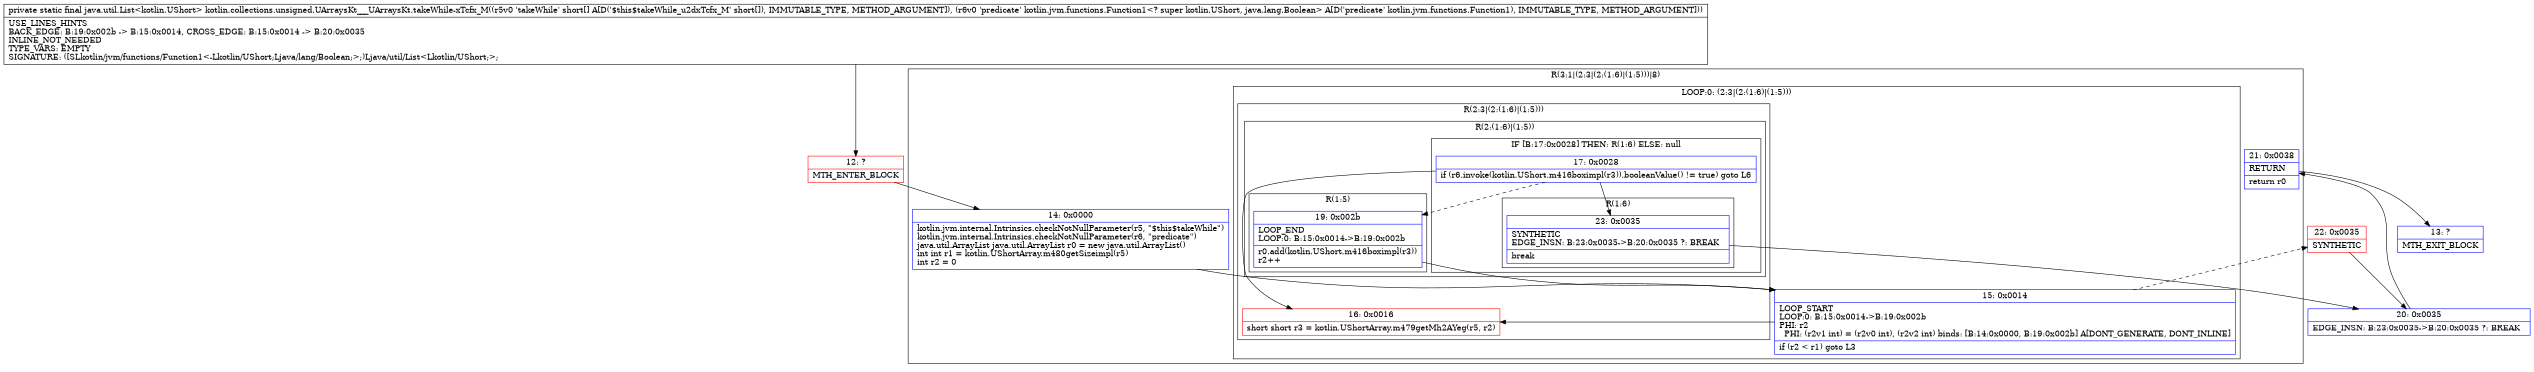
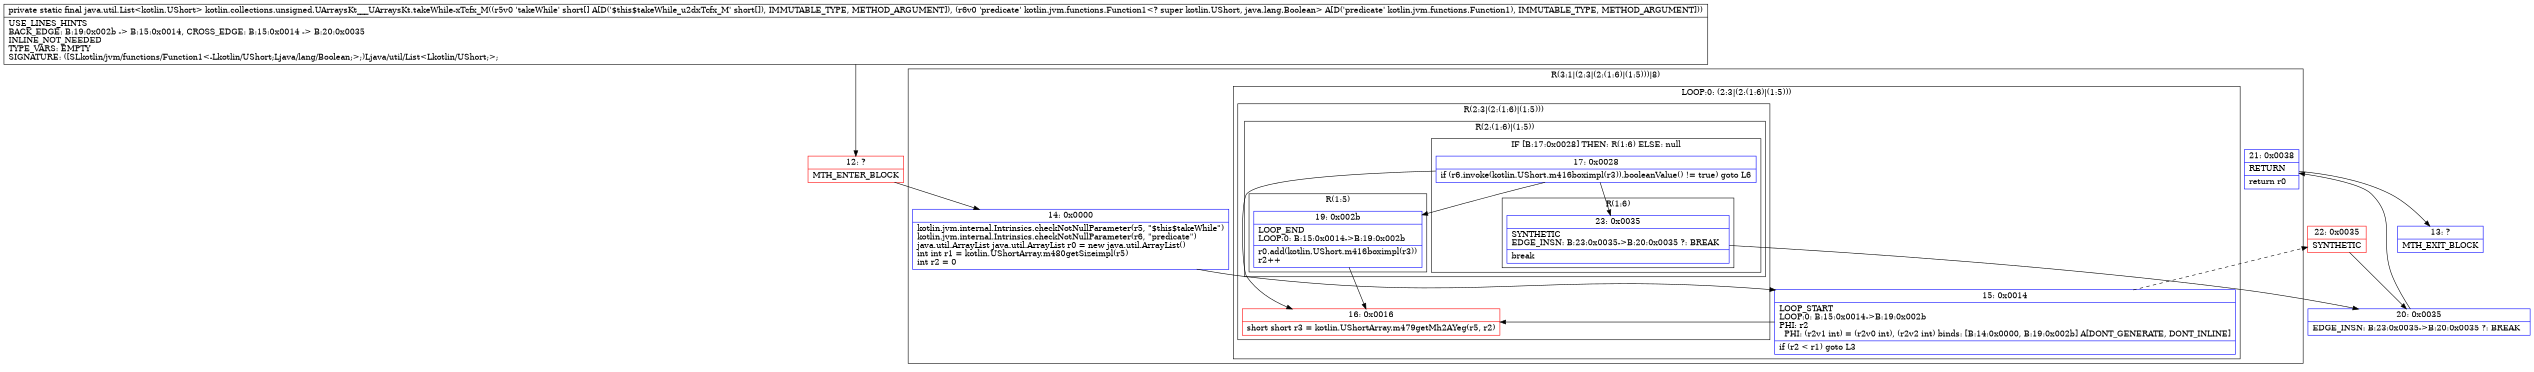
(1486, 197) -> (1486, 197)
(1543, 282) -> (1355, 282)
